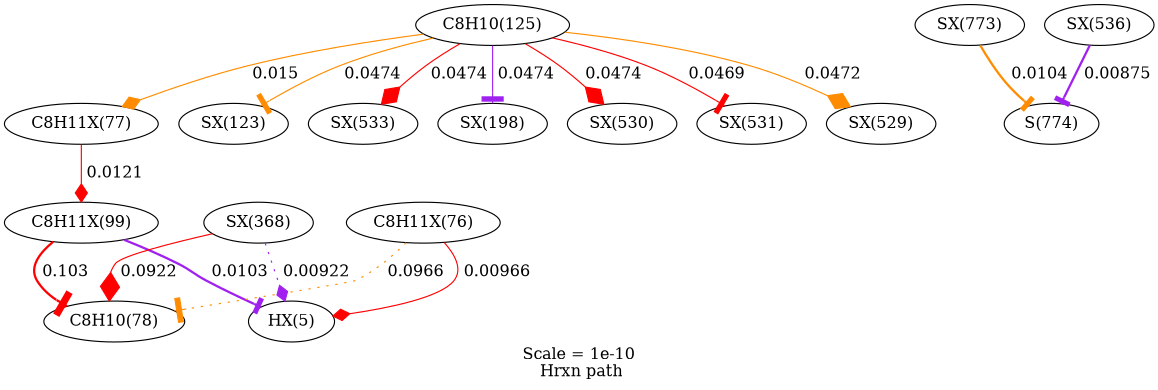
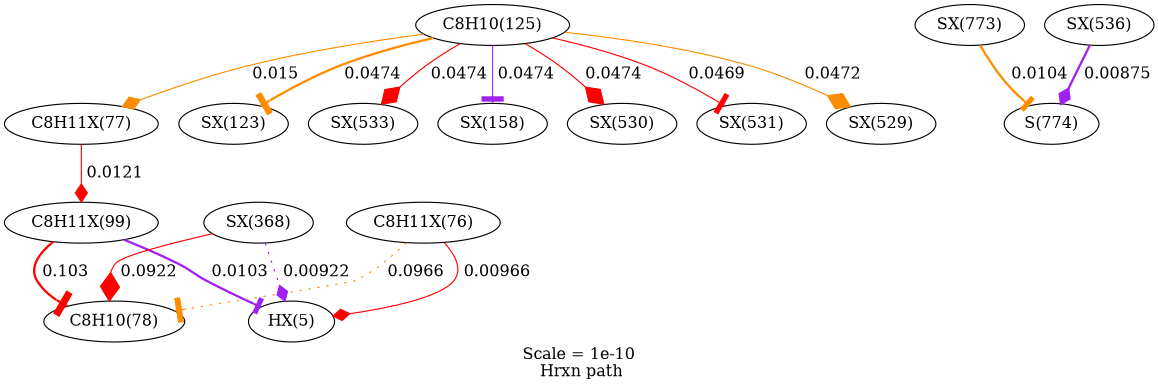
(349, 62) -> (349, 62)
(1077, 71) -> (1079, 67)
(493, 124) -> (493, 124)
